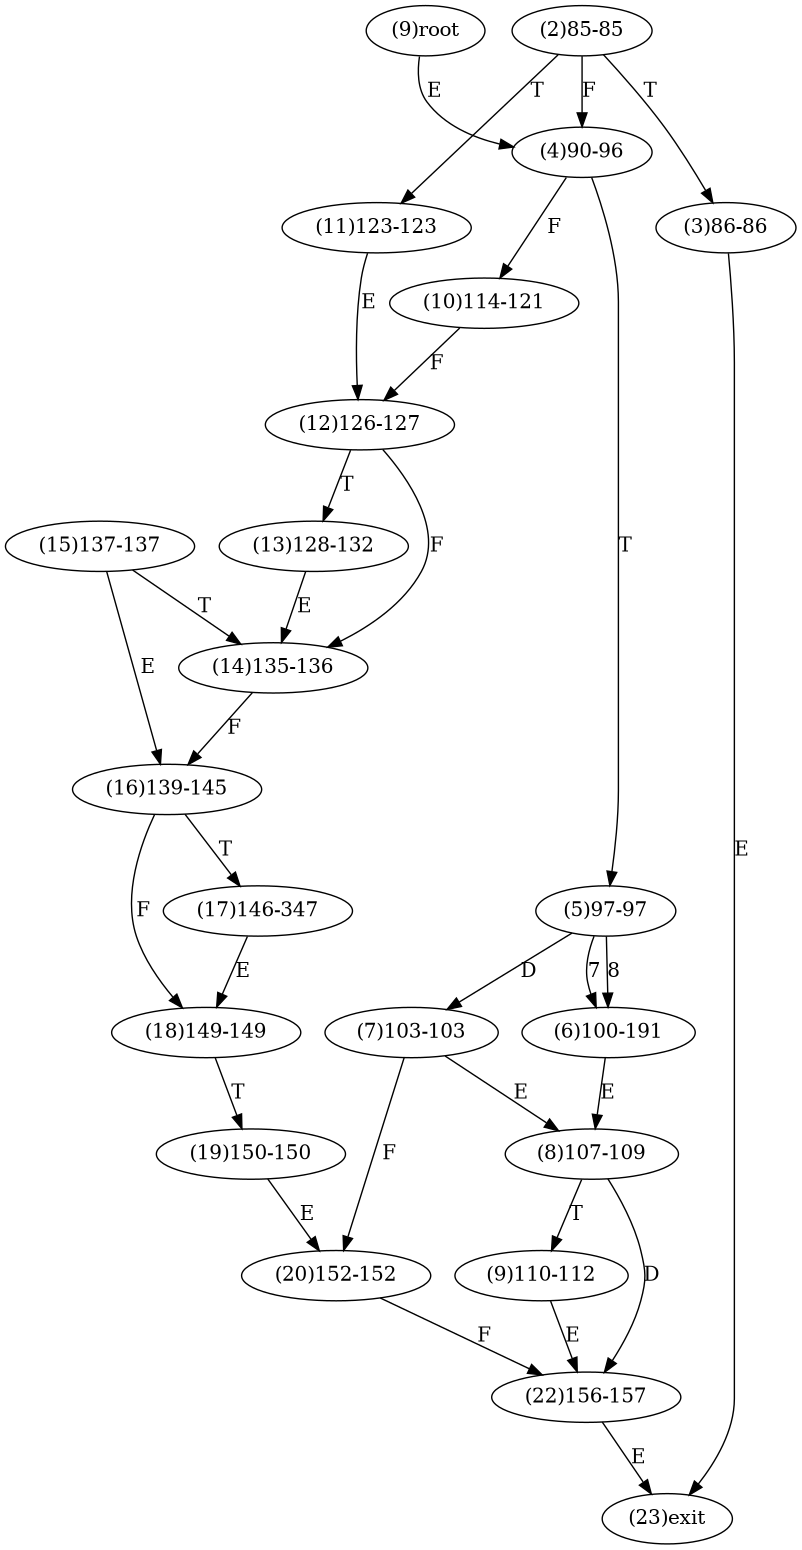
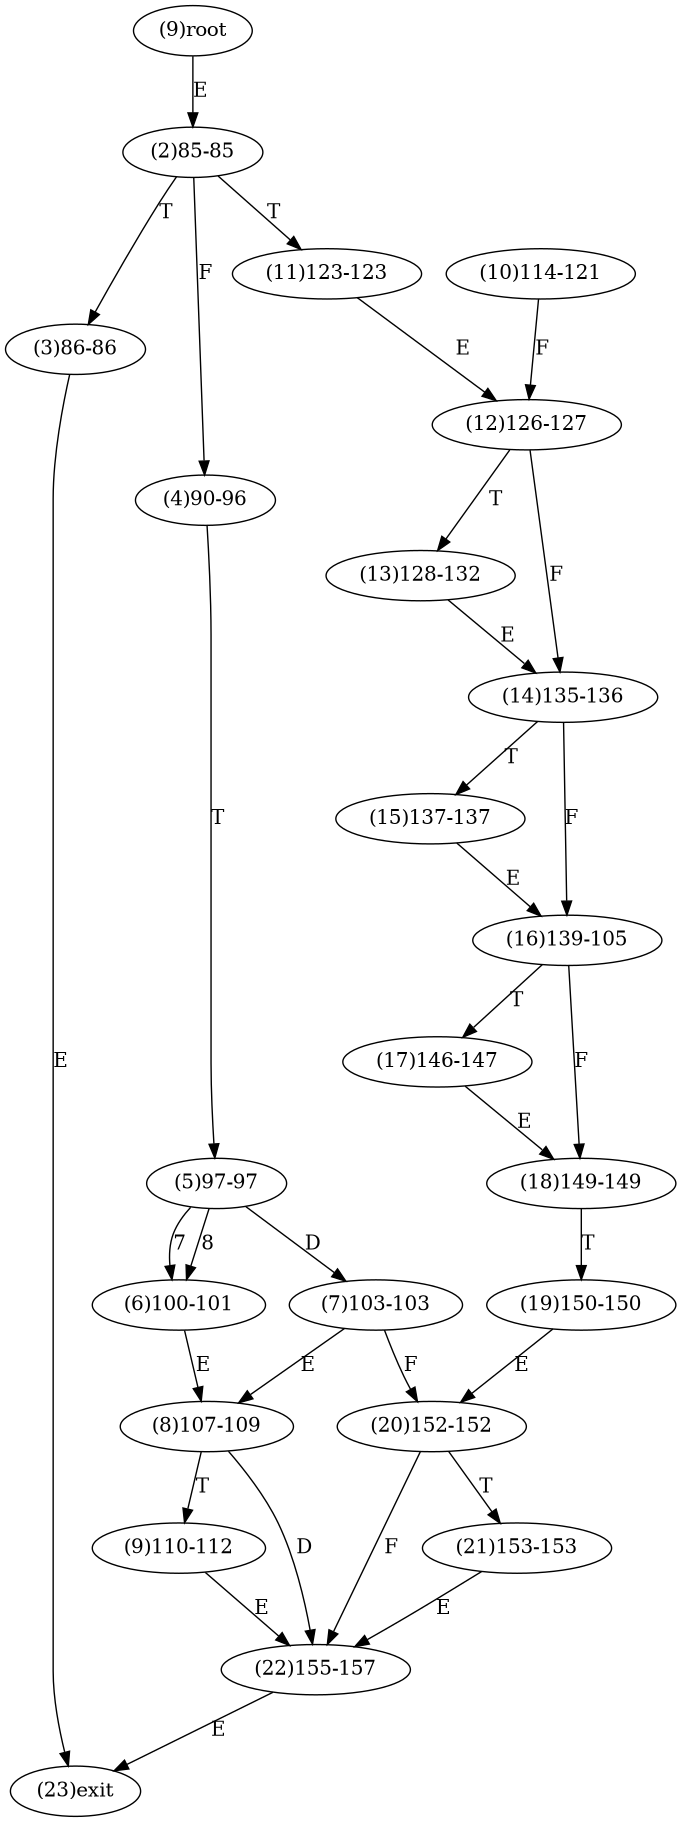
(440, 116) -> (193, 85)
(537, 222) -> none
(181, 603) -> (502, 753)
(167, 789) -> (567, 940)
(258, 911) -> (437, 1062)
(609, 1033) -> (179, 1305)
(586, 1397) -> (316, 1670)
none -> (517, 1548)
